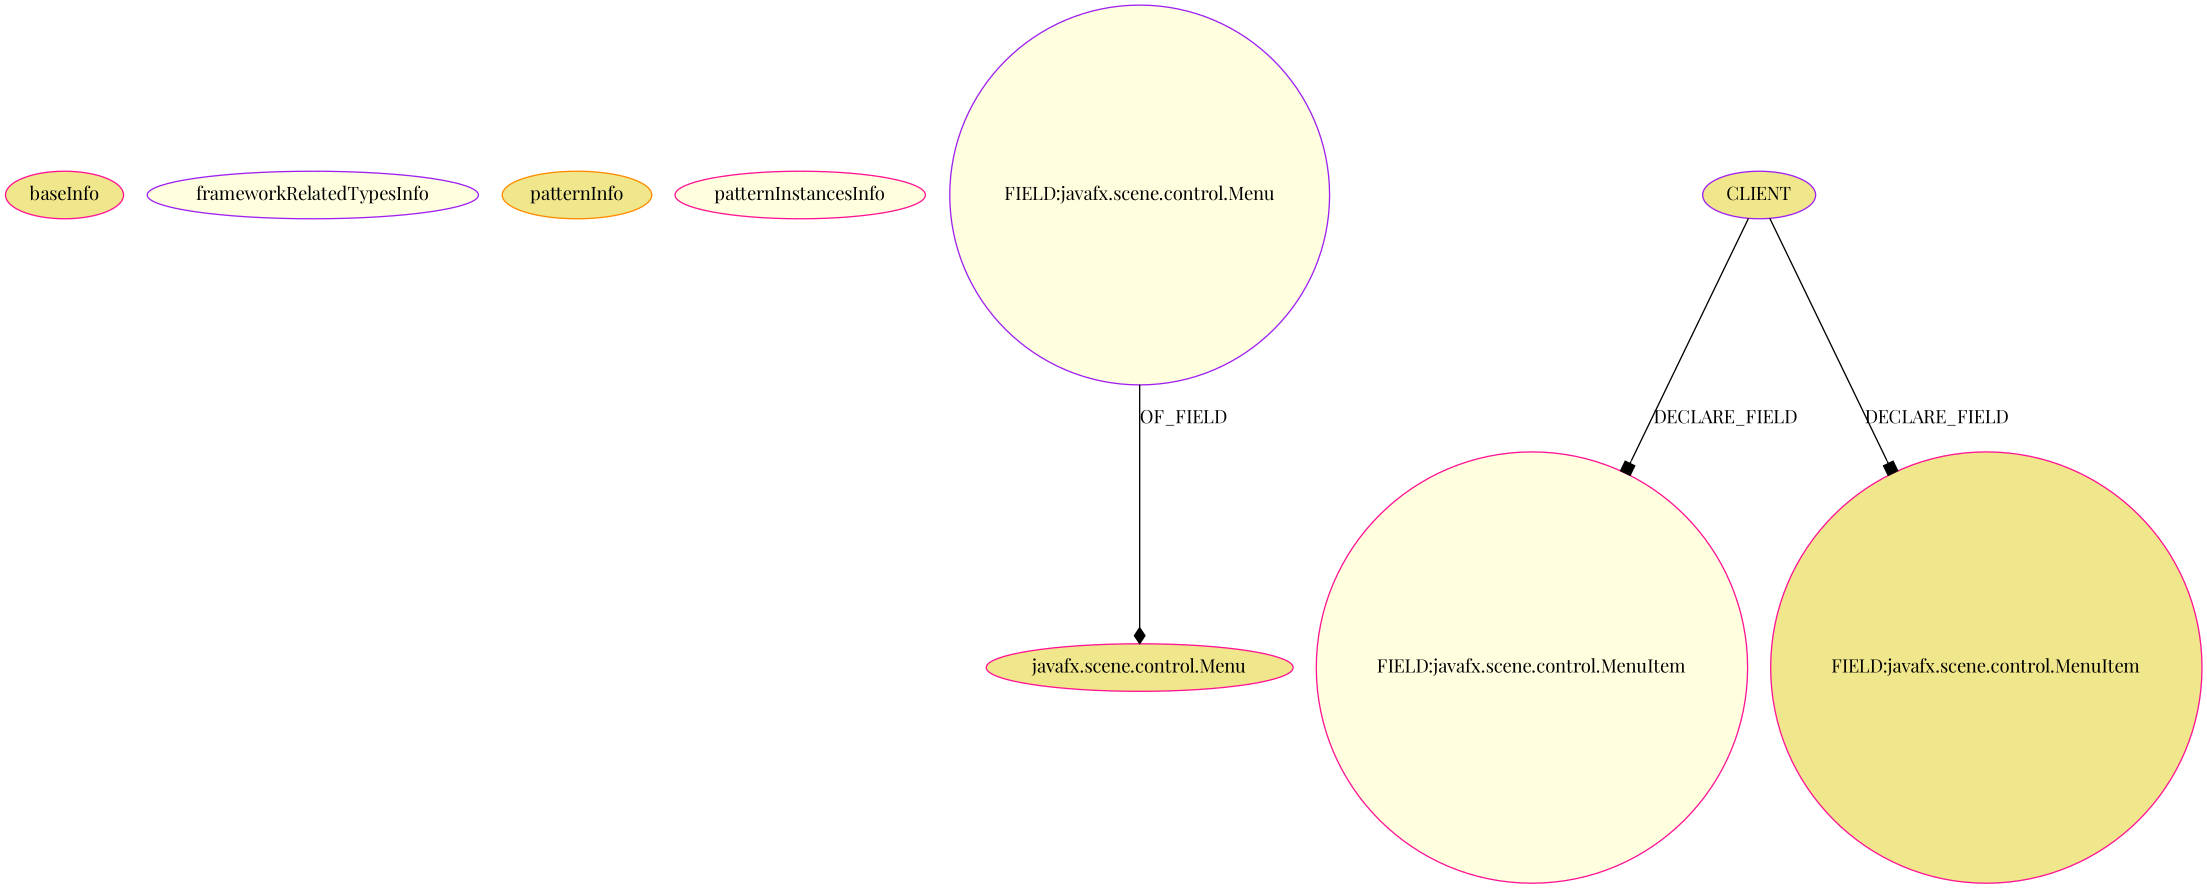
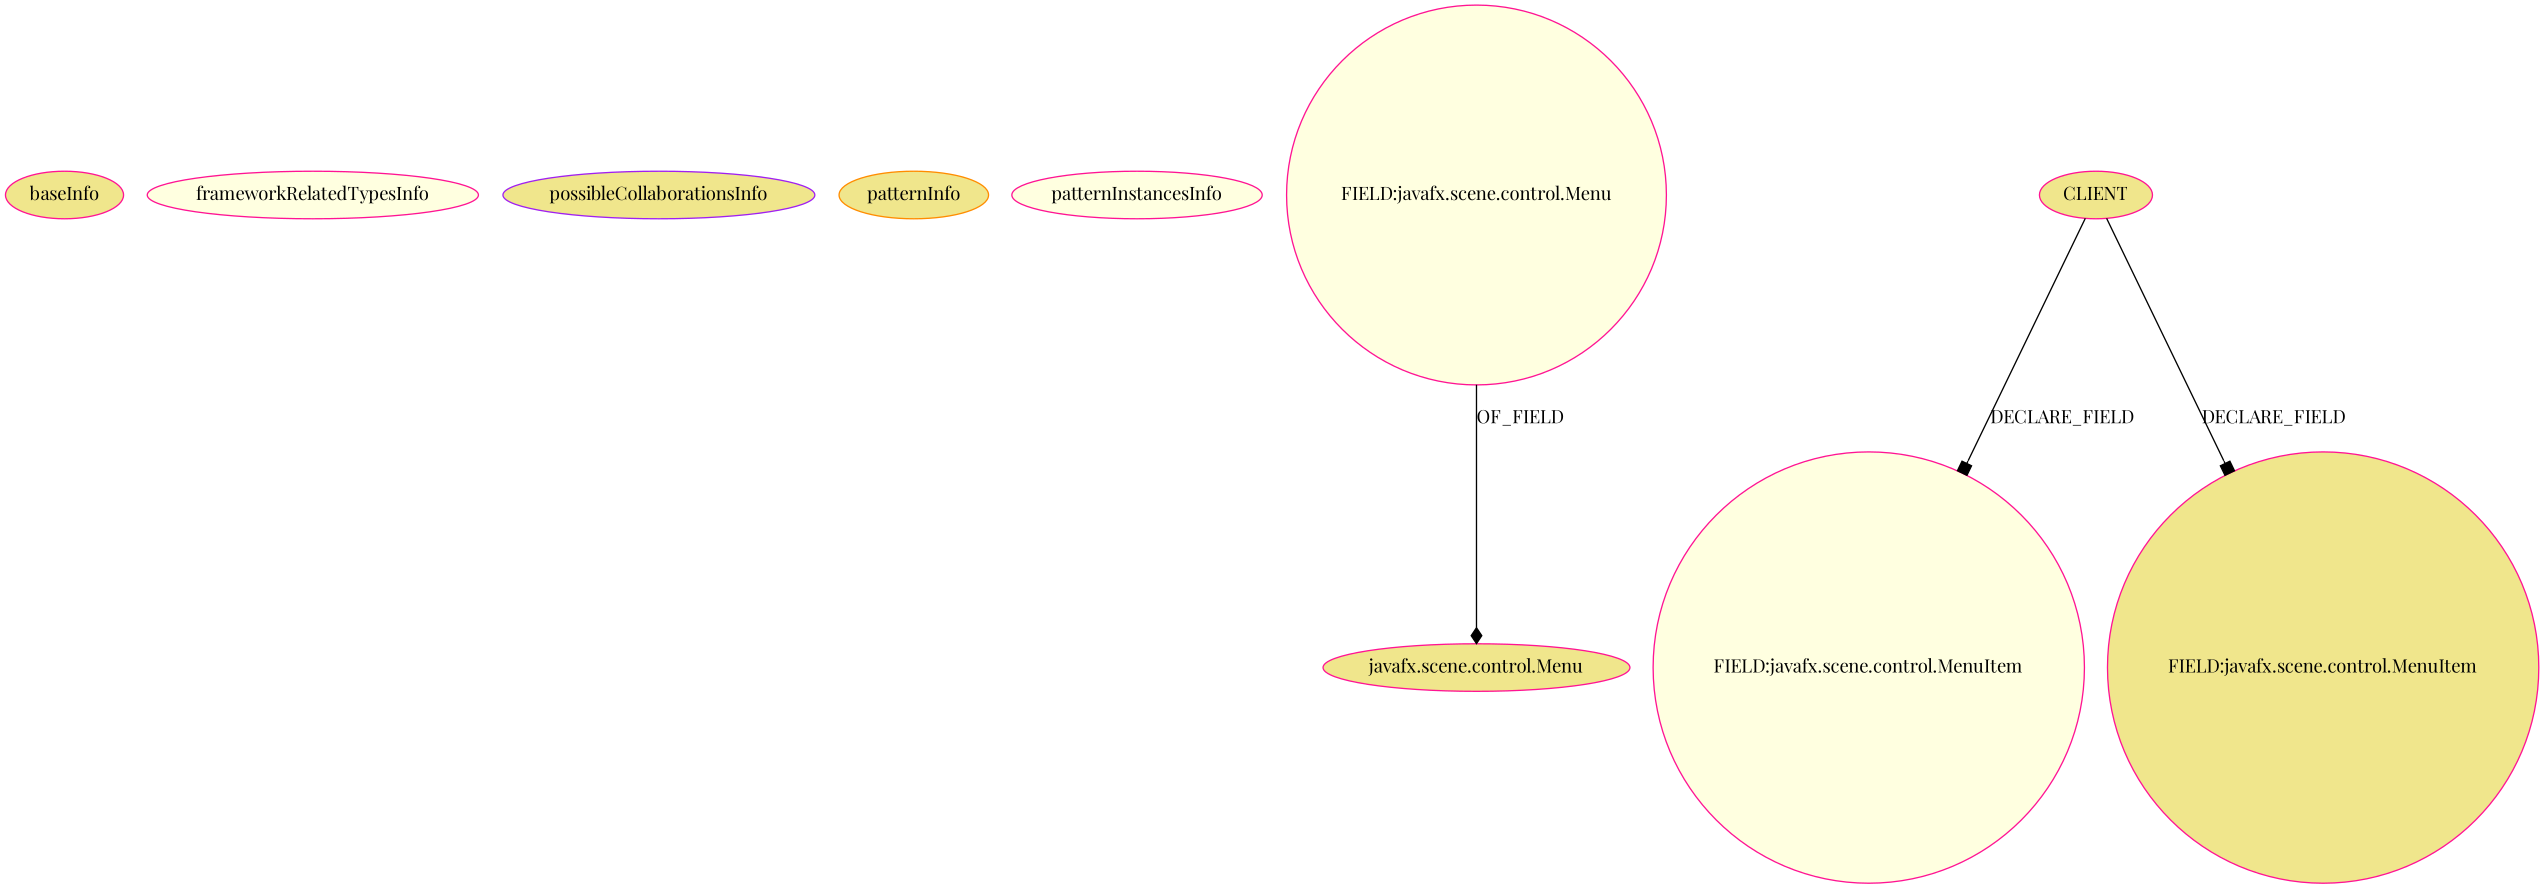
(313, 195) -> (313, 195)
none -> (659, 195)
(1140, 195) -> (1476, 195)
(1759, 195) -> (2096, 195)
